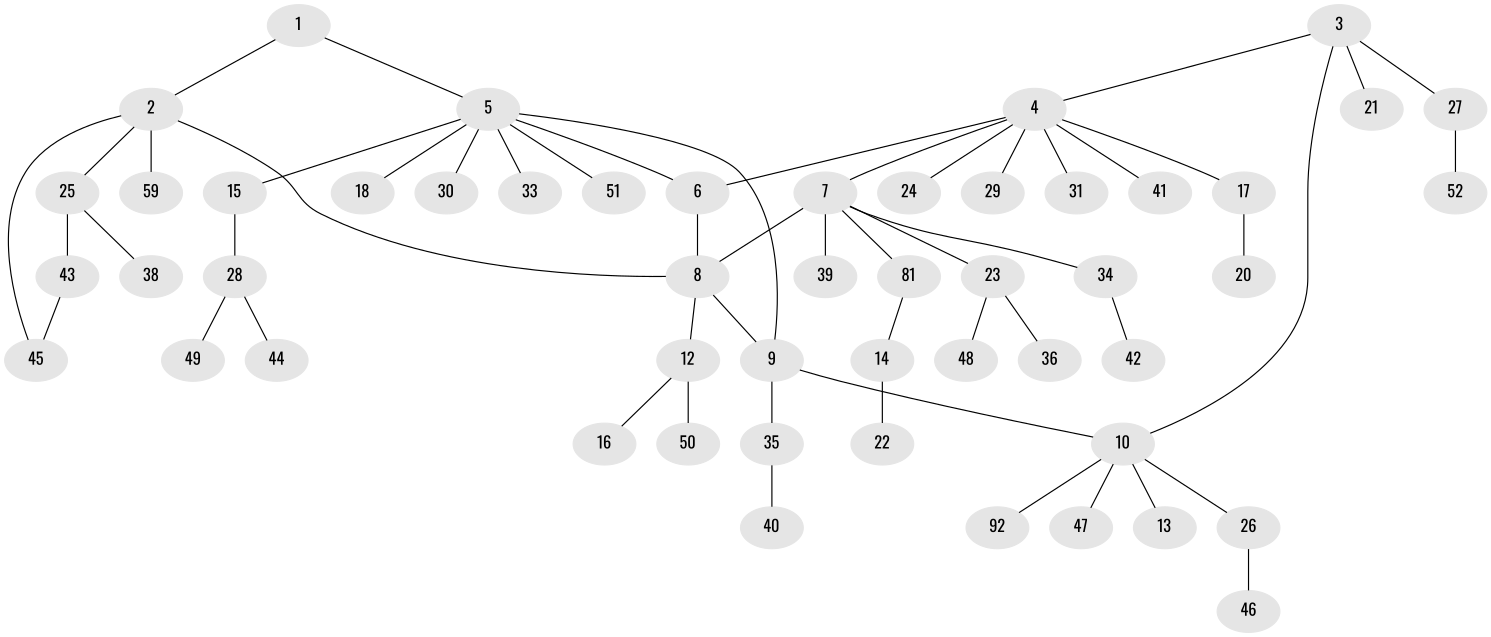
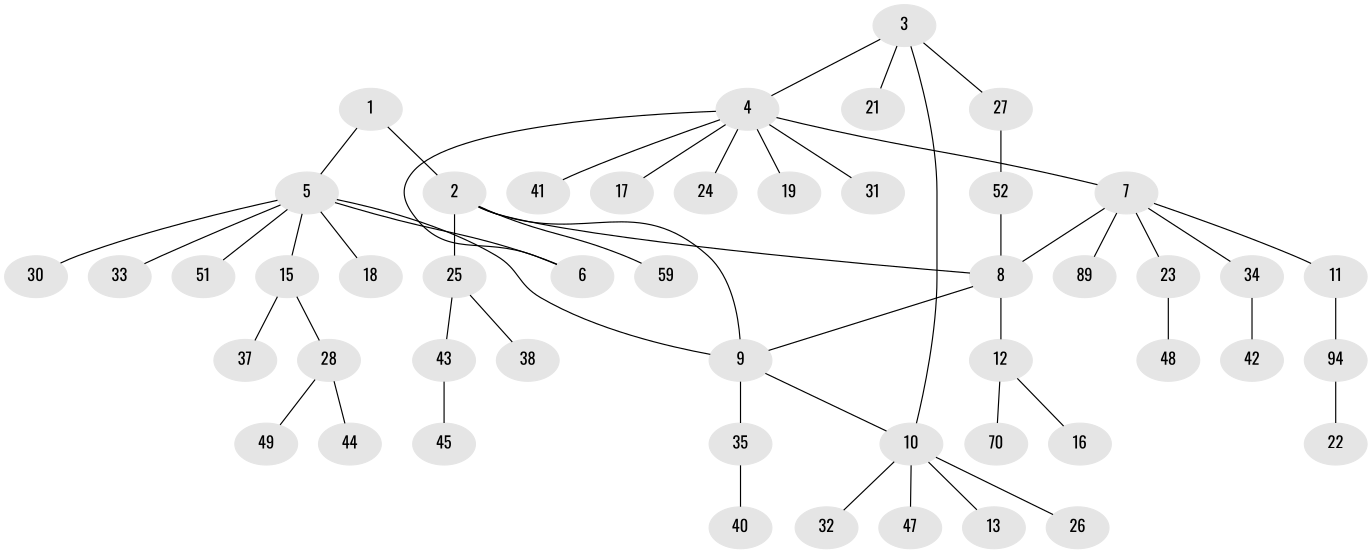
(993, 193) -> (789, 193)
(14, 199) -> (642, 224)
(698, 235) -> (1001, 235)
(825, 277) -> (1085, 277)
(909, 277) -> (1336, 277)
(1244, 277) -> none
none -> (245, 360)
(882, 360) -> (1336, 360)
(1050, 360) -> none
(688, 444) -> (996, 444)
(997, 528) -> (827, 528)
(1249, 611) -> none
